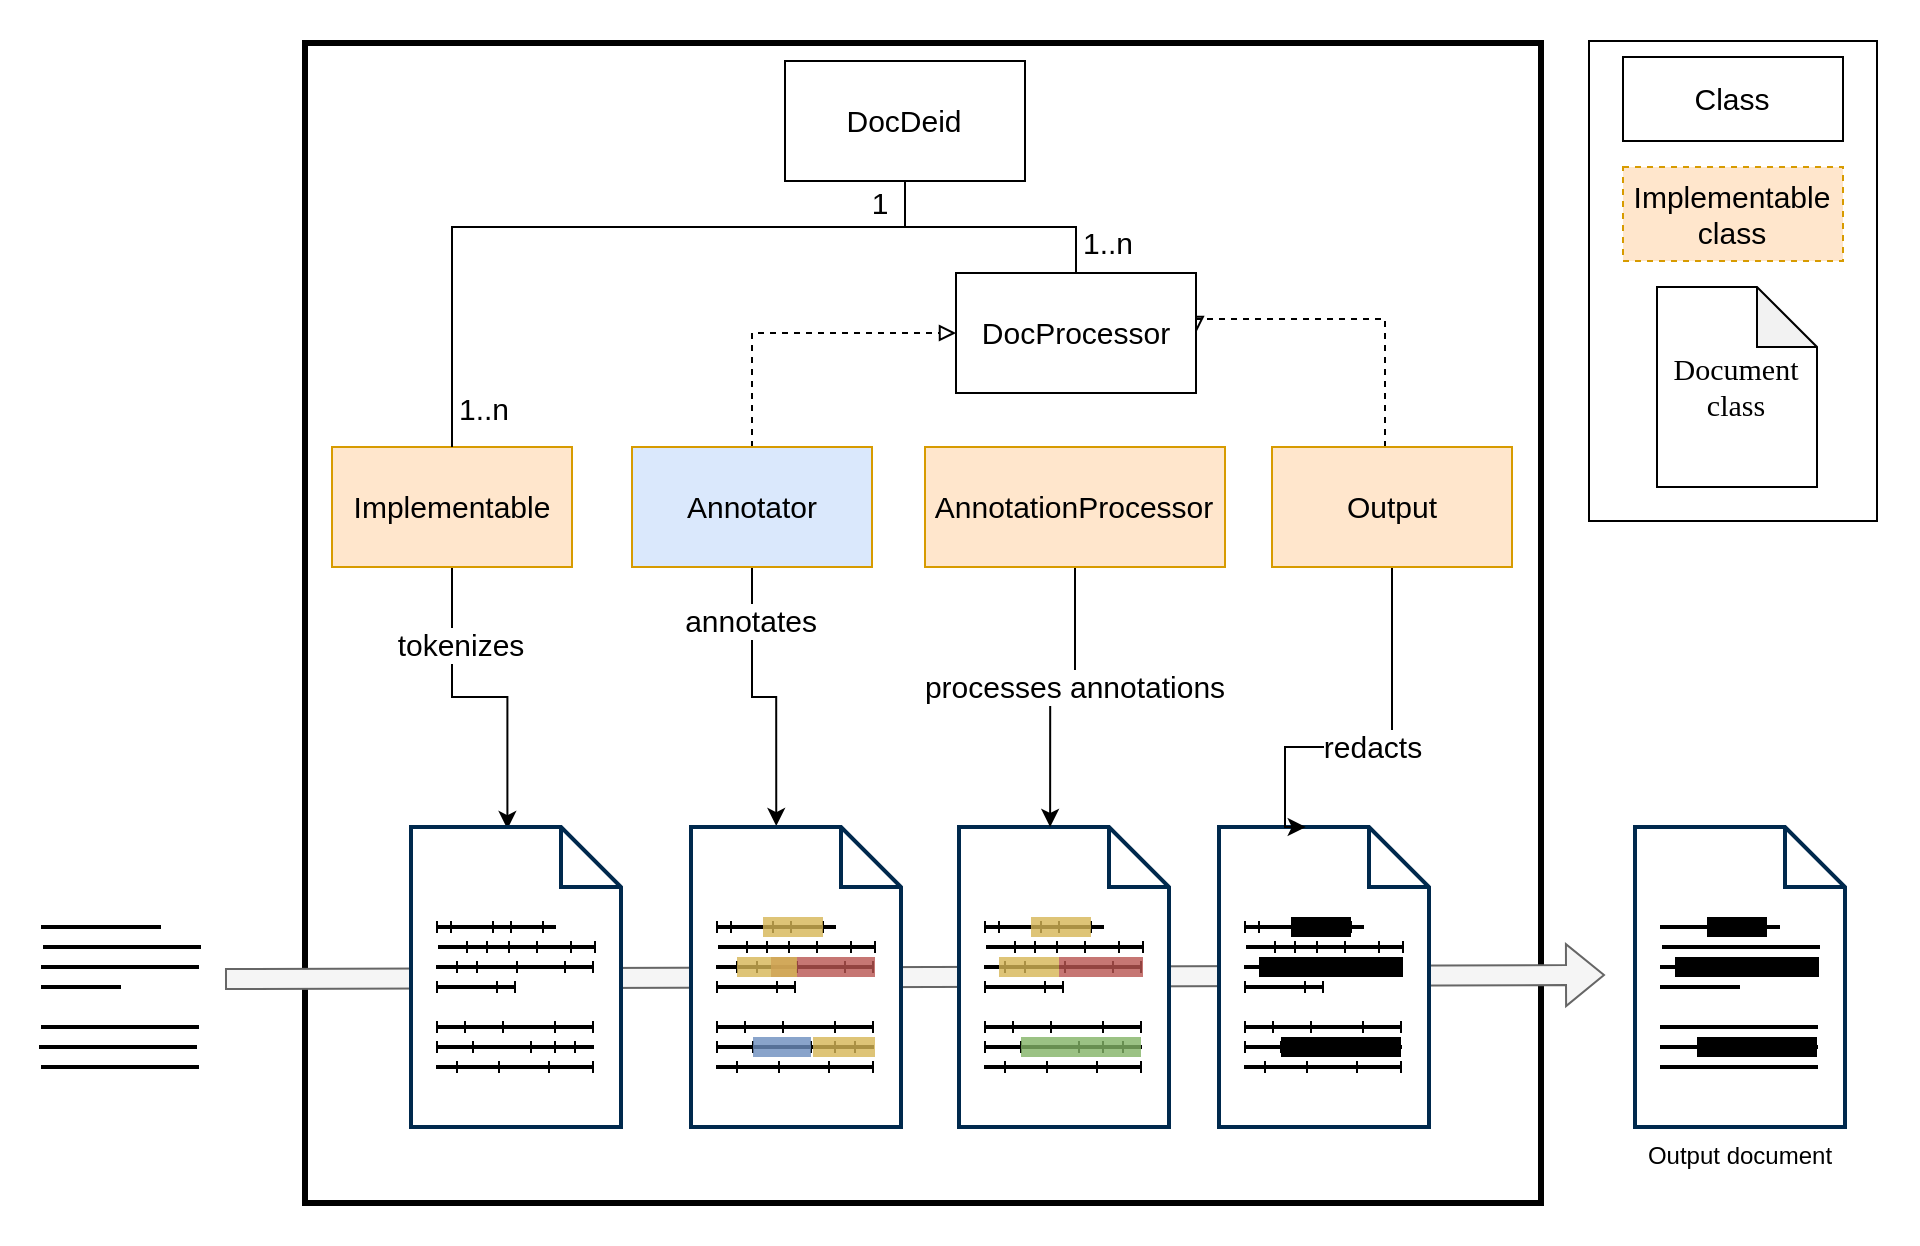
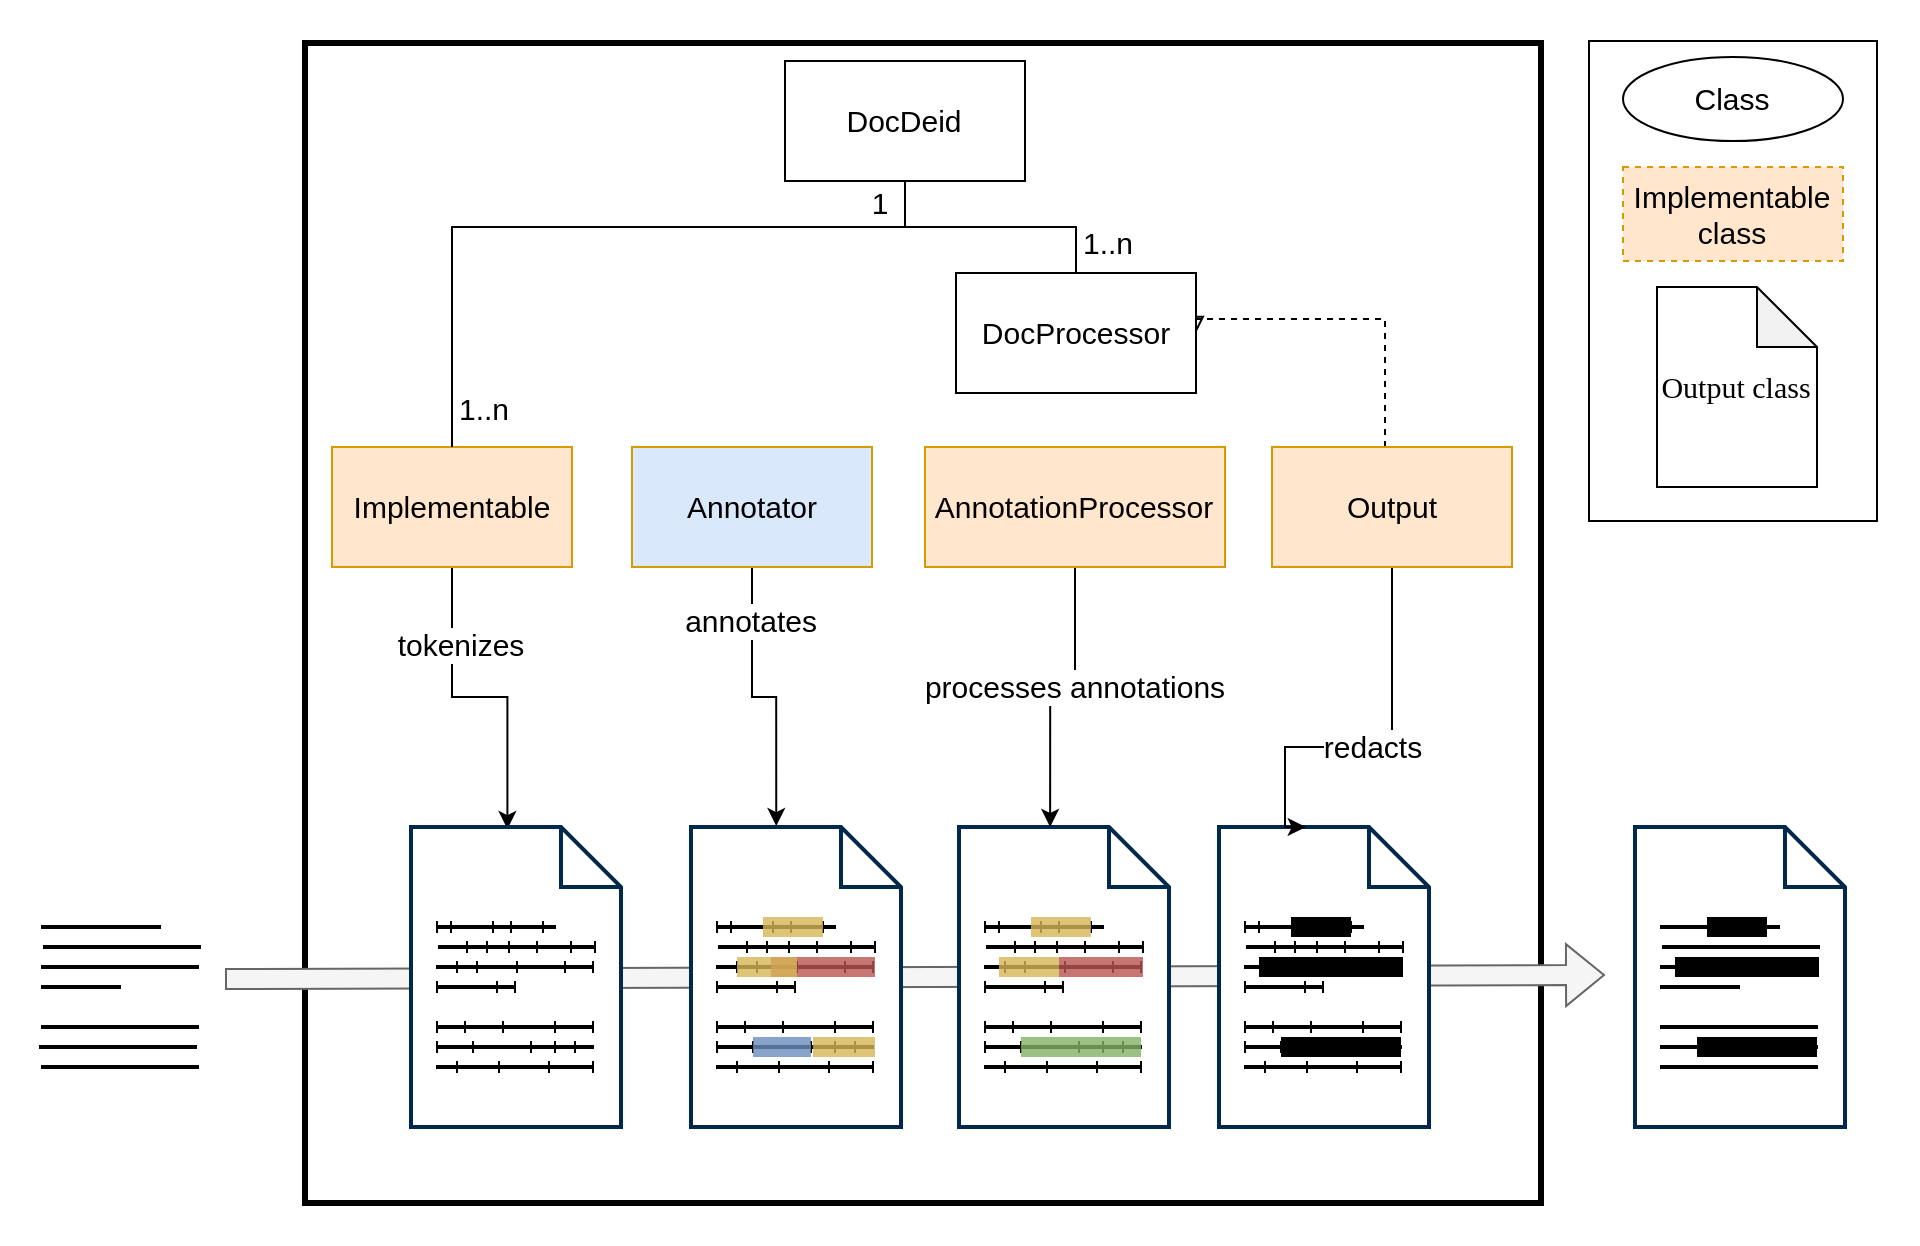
(1733, 99) -> (1733, 99)
(788, 333) -> none
(1737, 387) -> (1737, 387)
(1741, 1157) -> none
